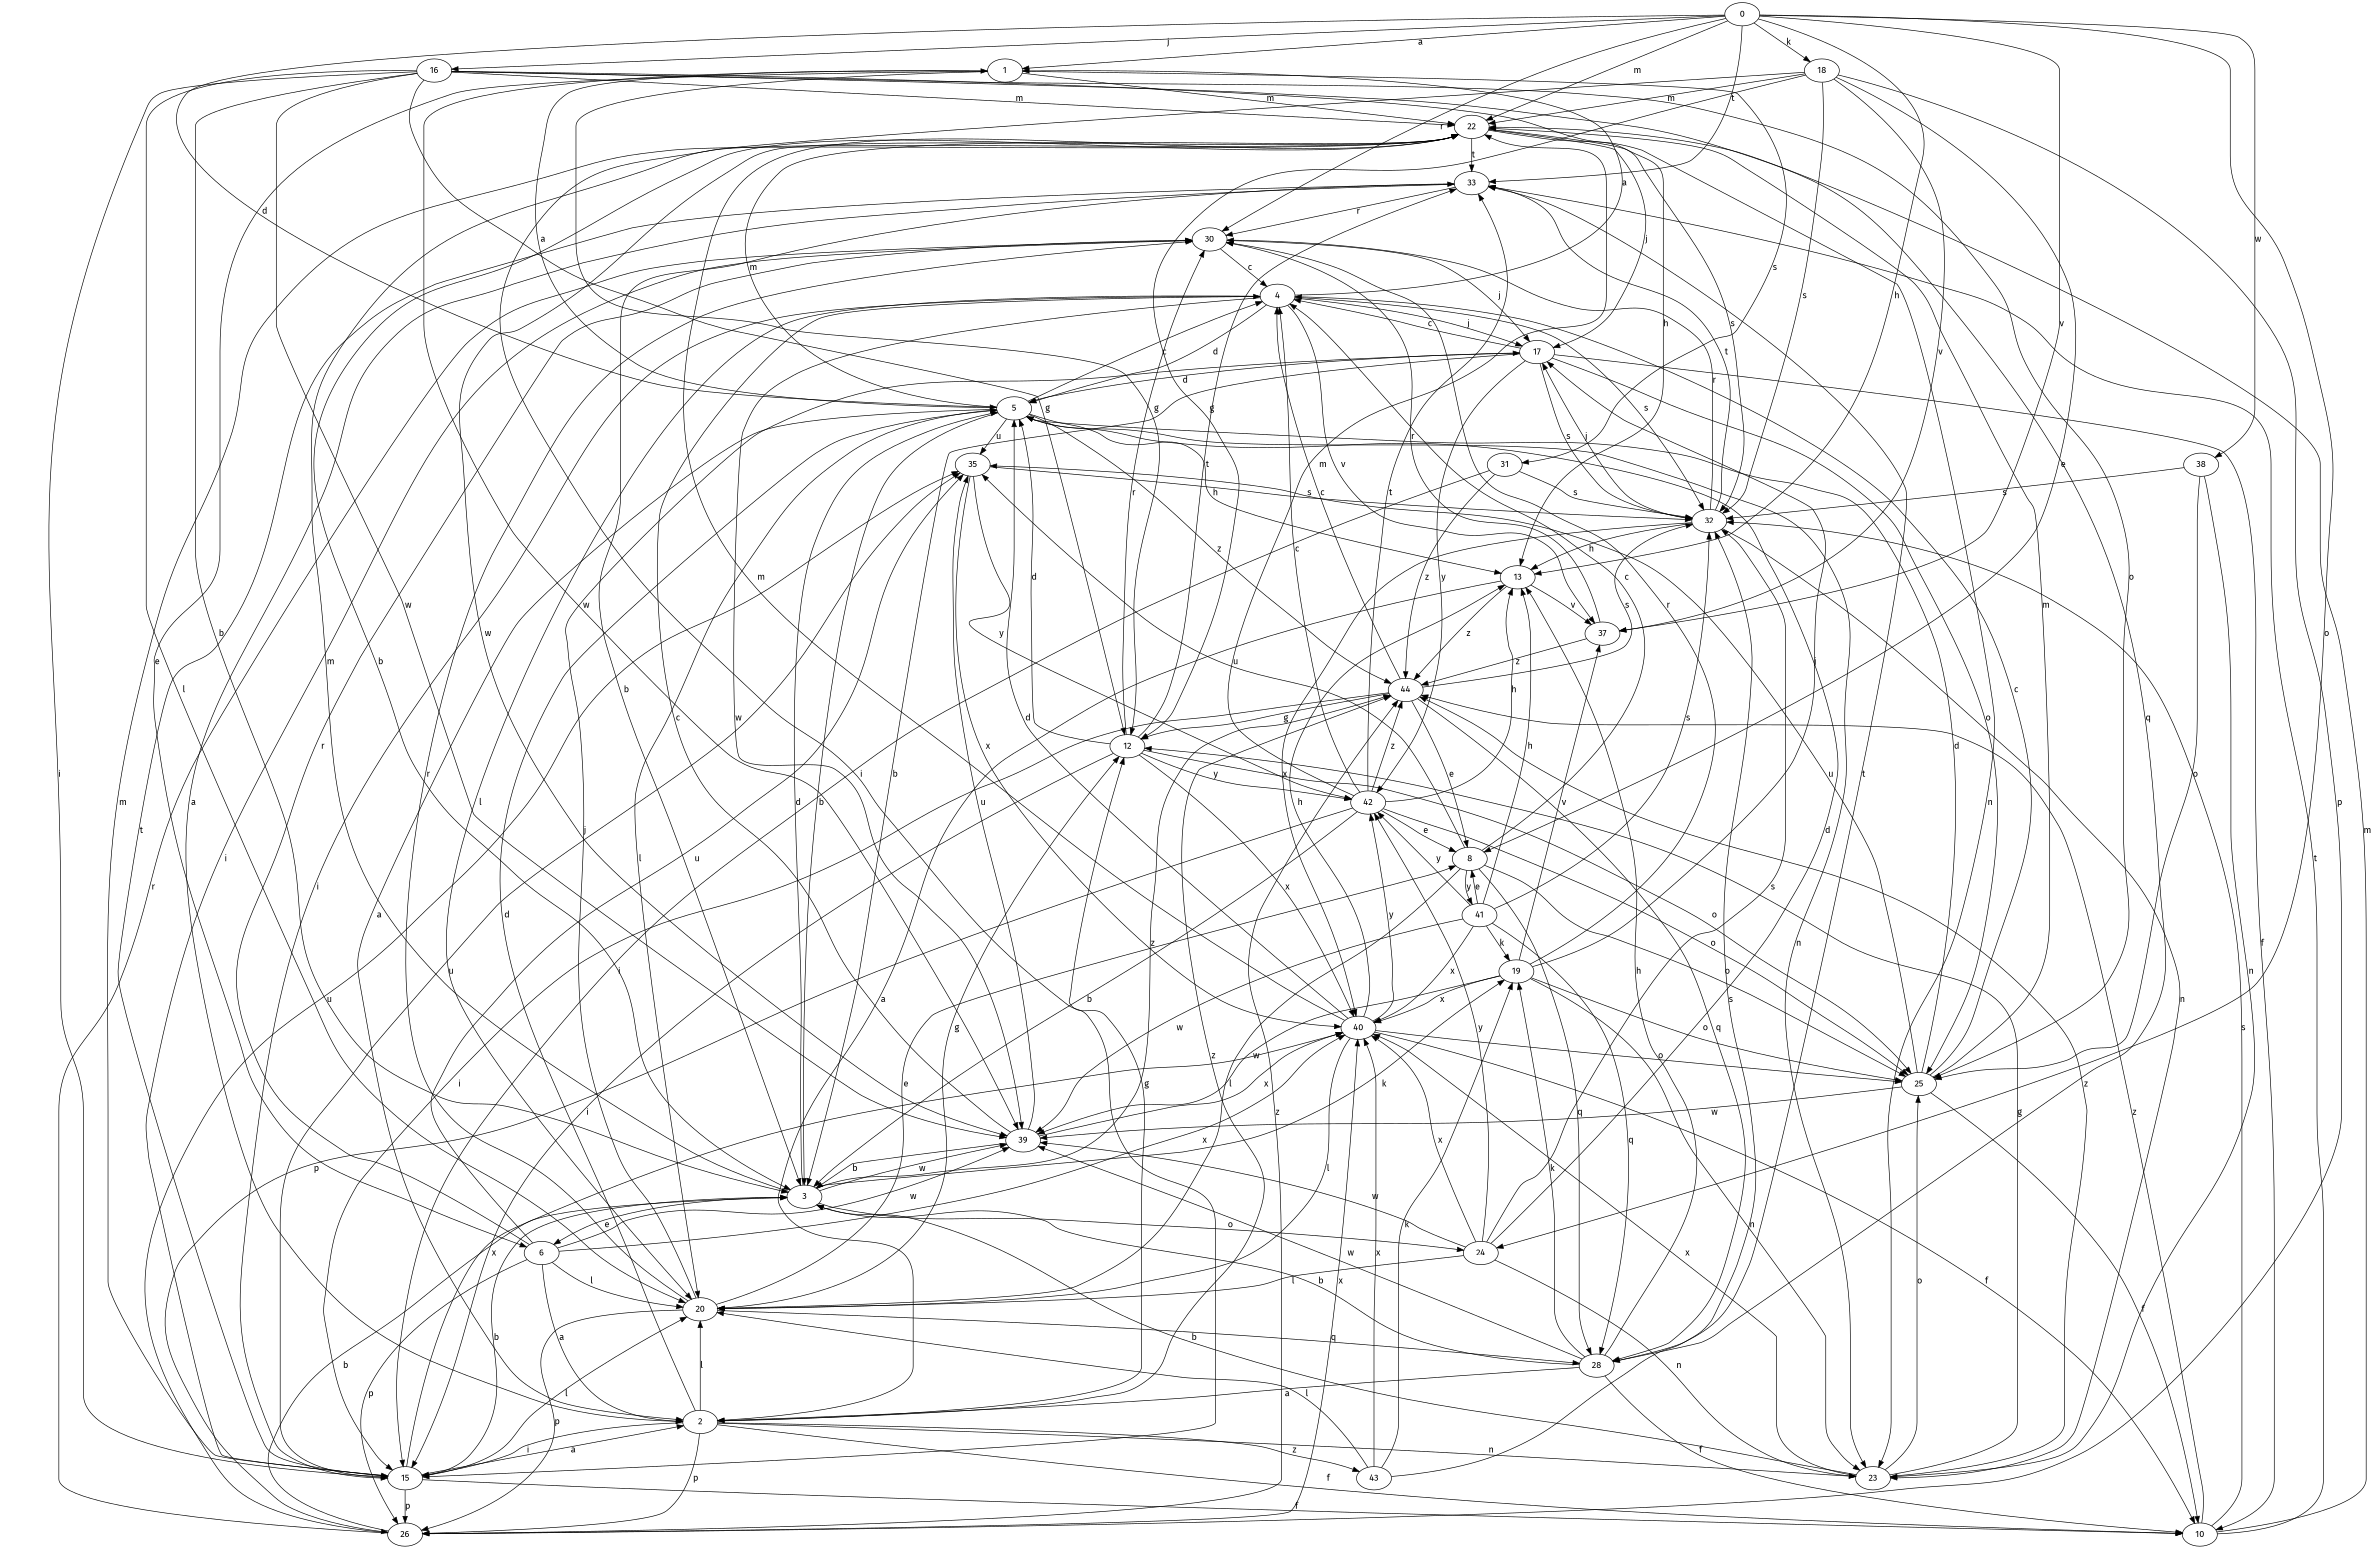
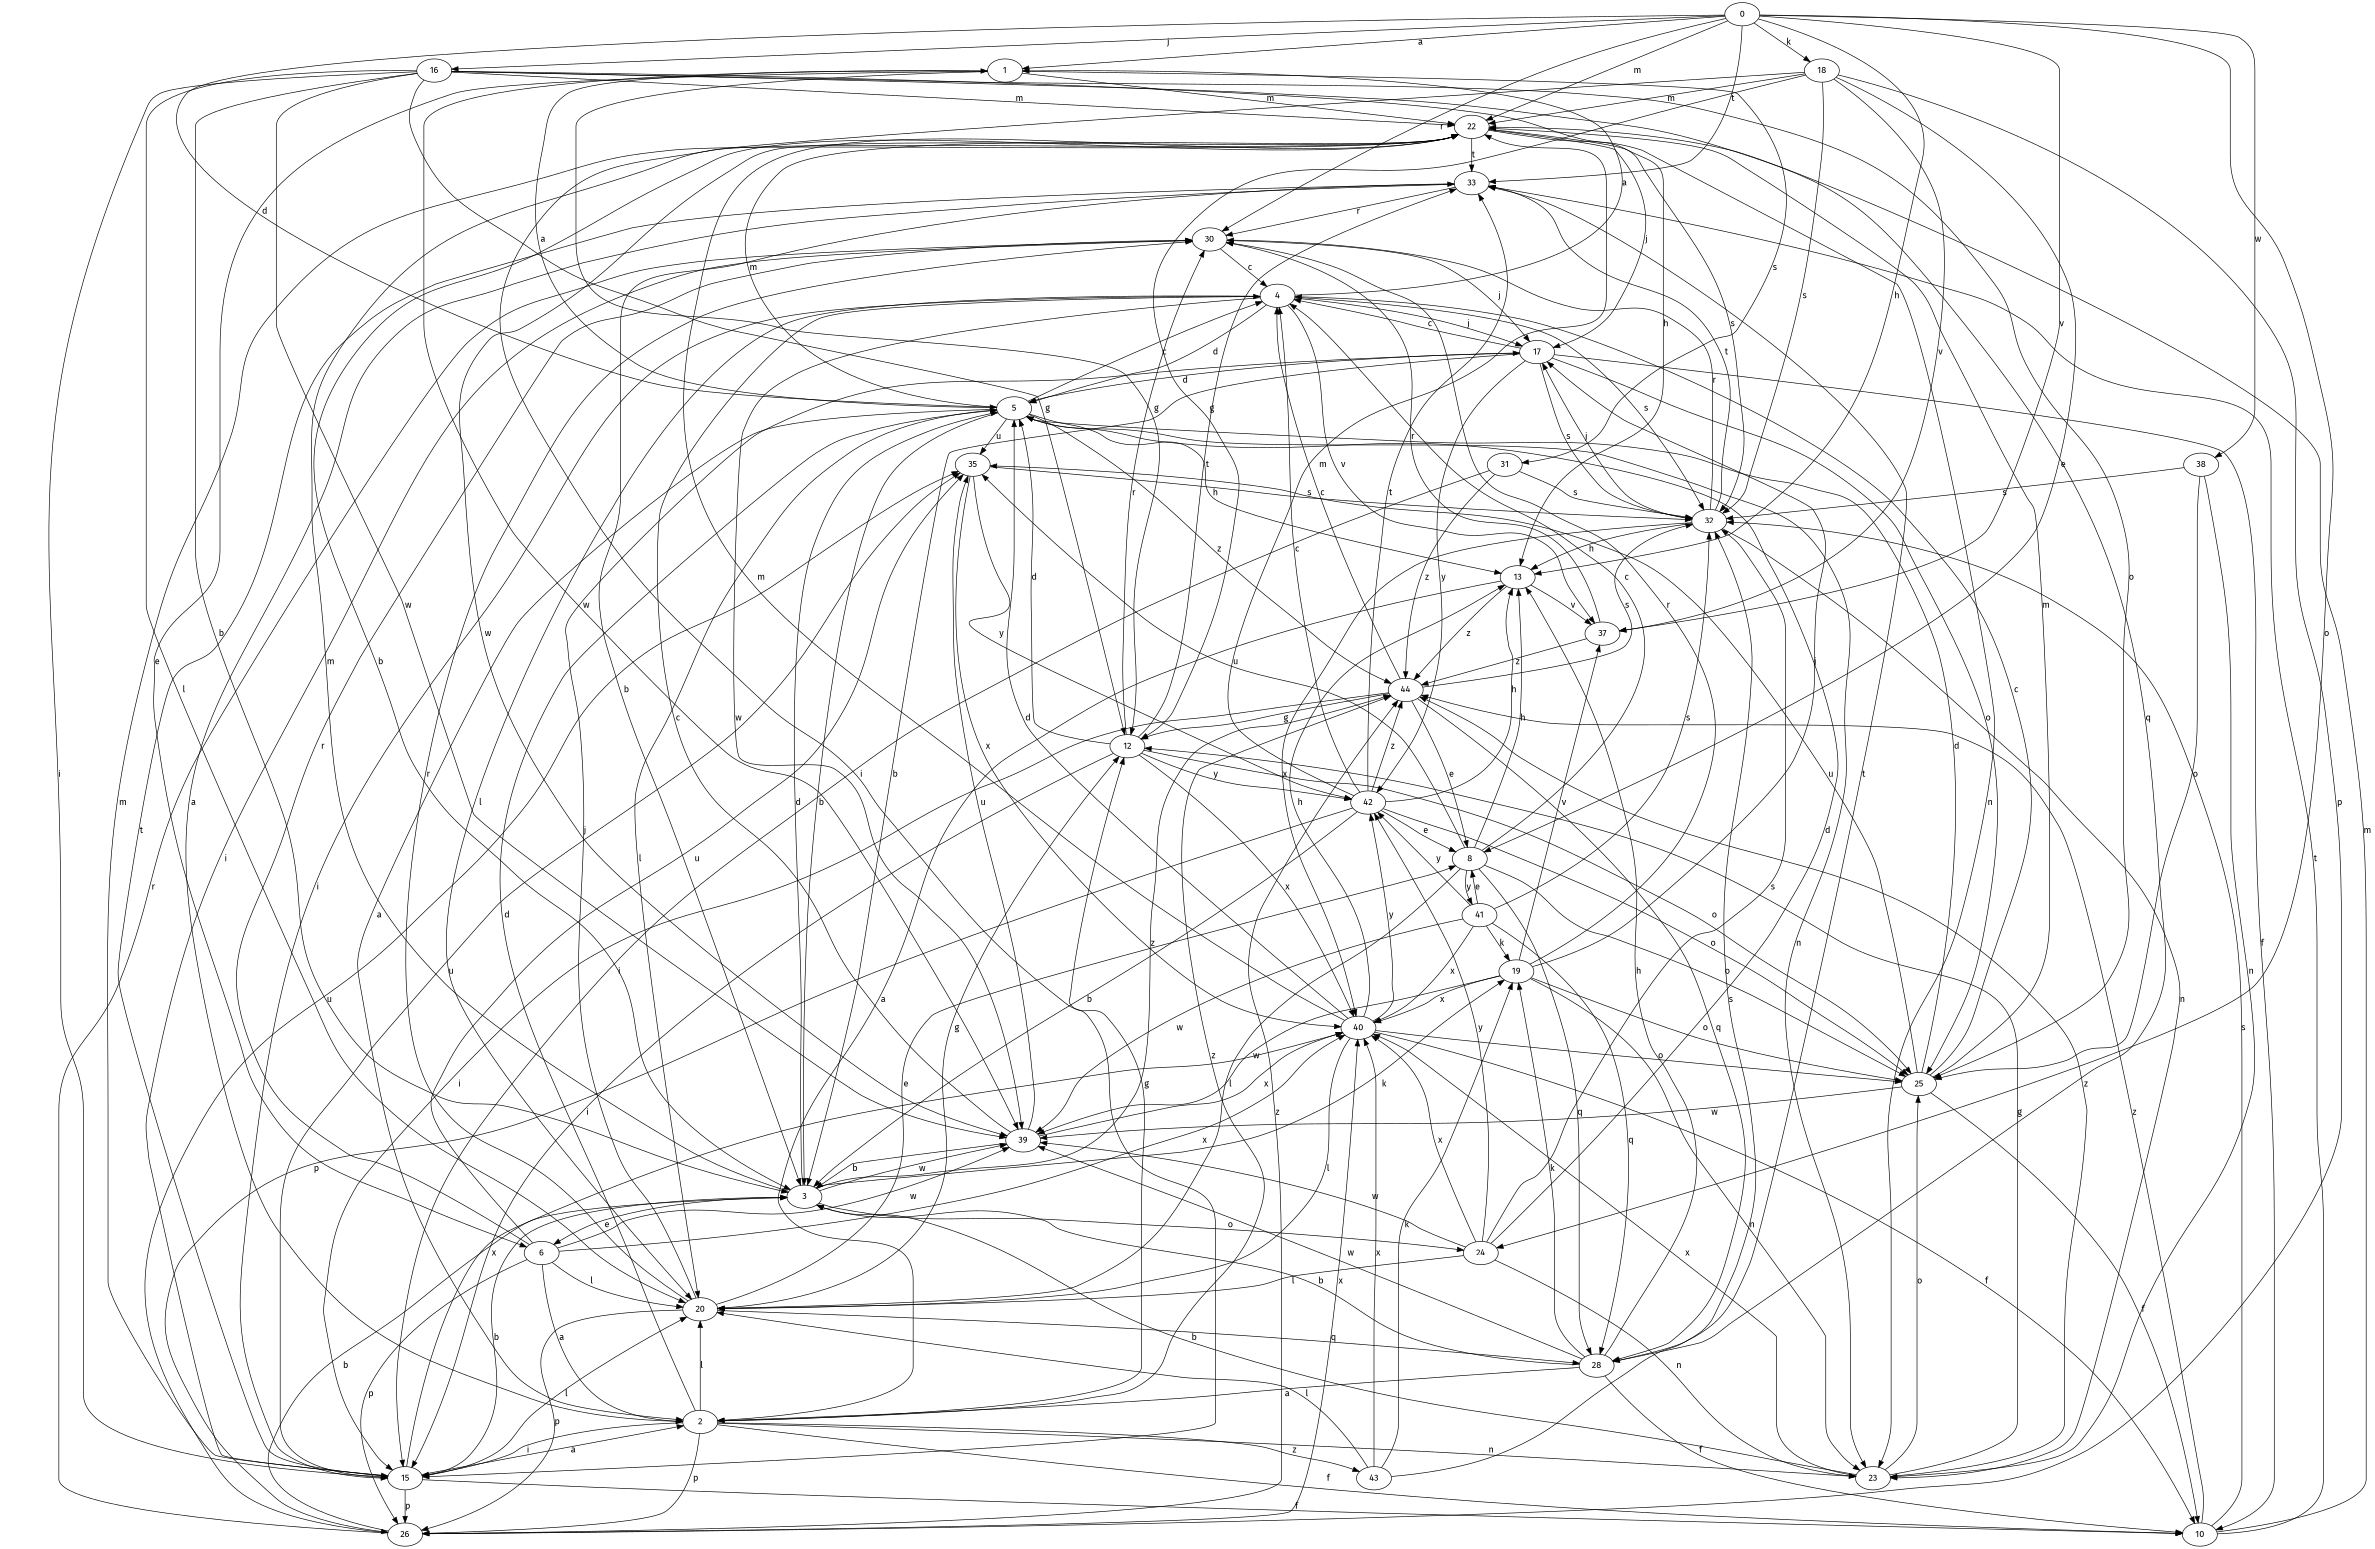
(1525, 752) -> (1519, 726)
